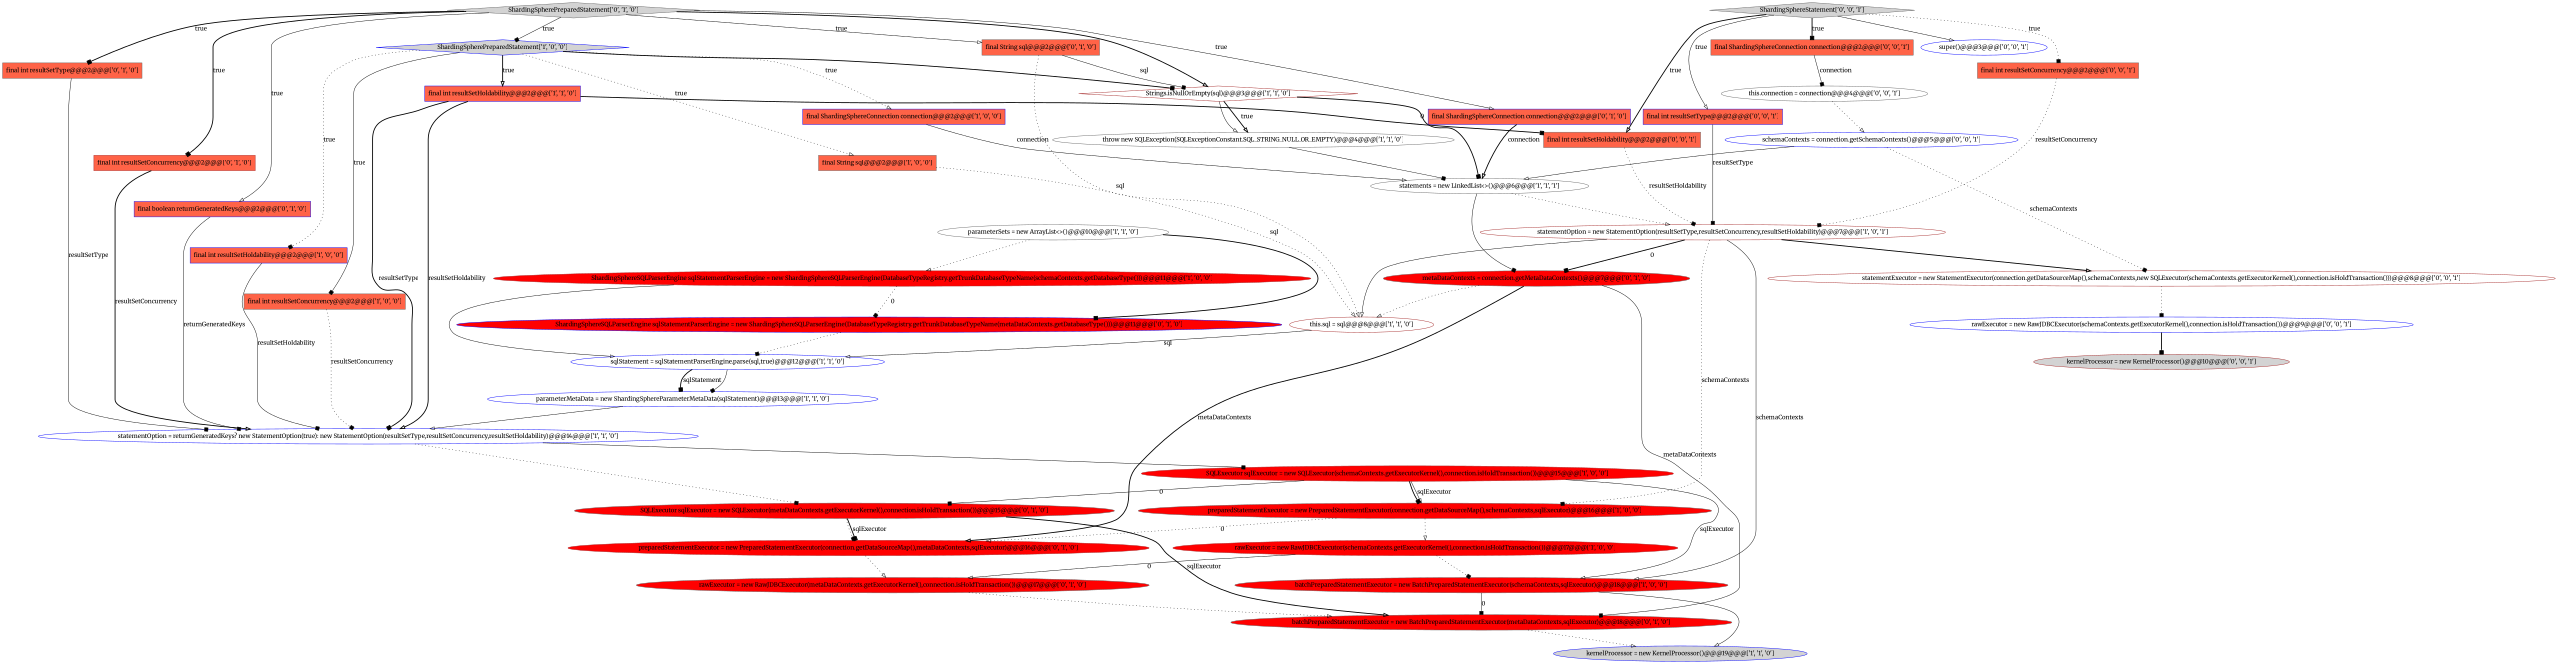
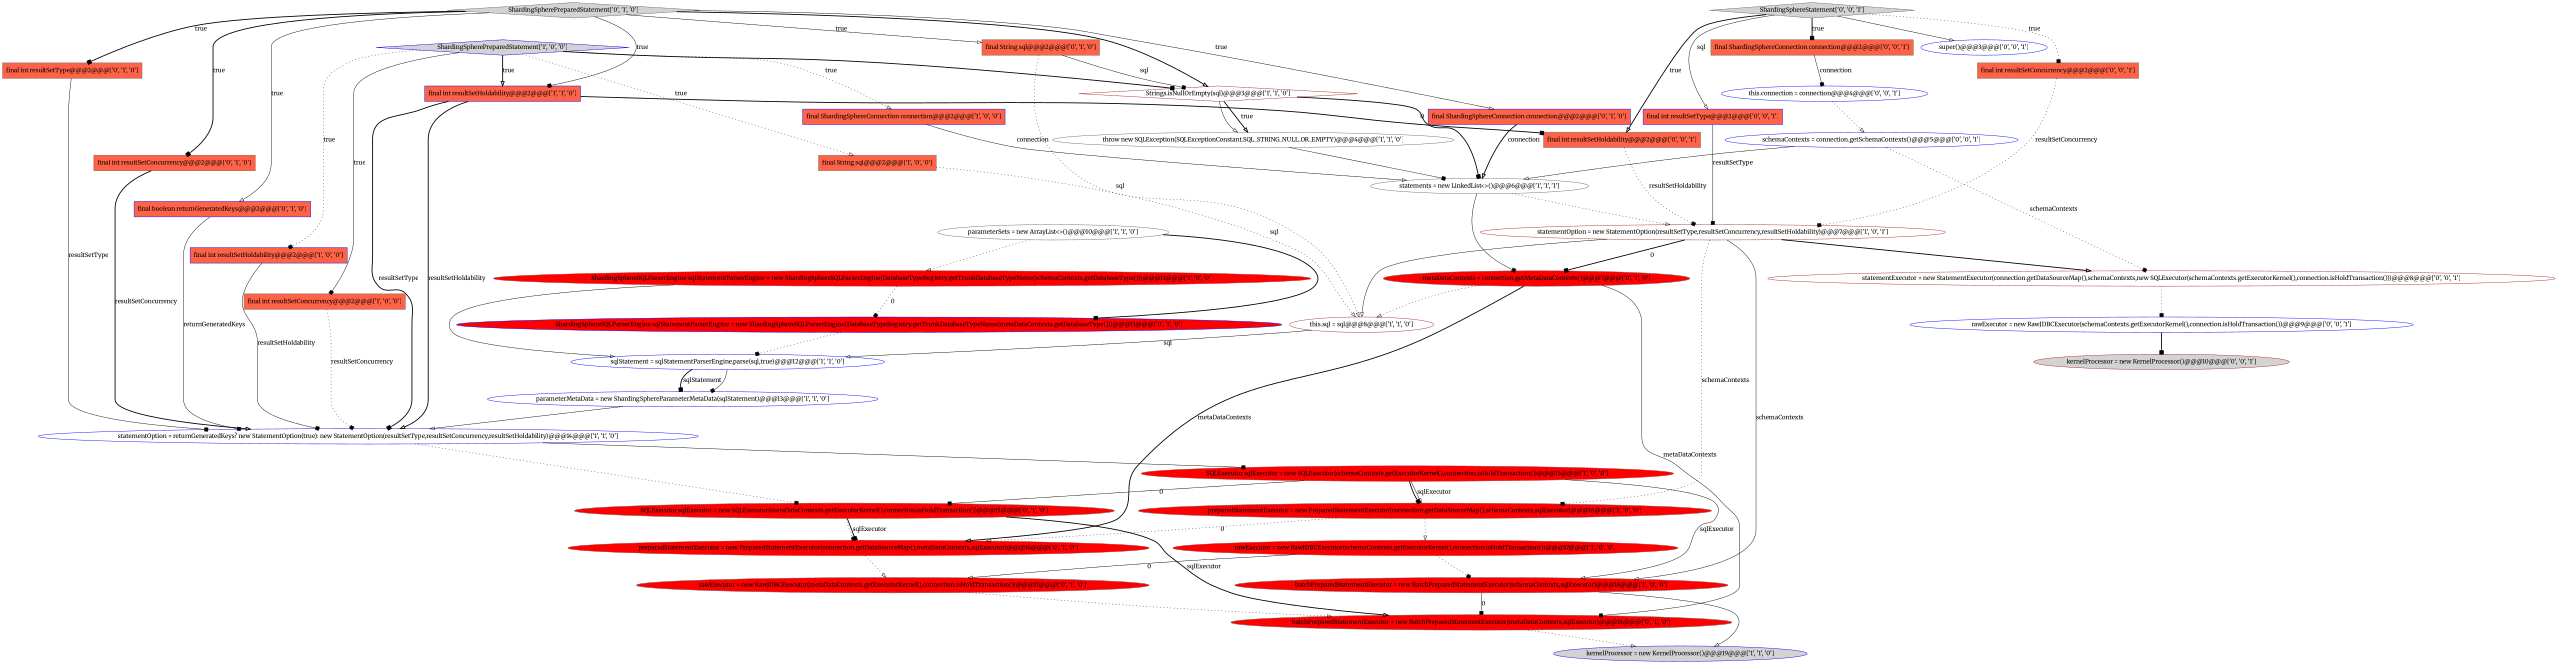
(540, 28) -> (624, 63)
(1701, 47) -> (1701, 47)
(1824, 94) -> (1824, 94)
